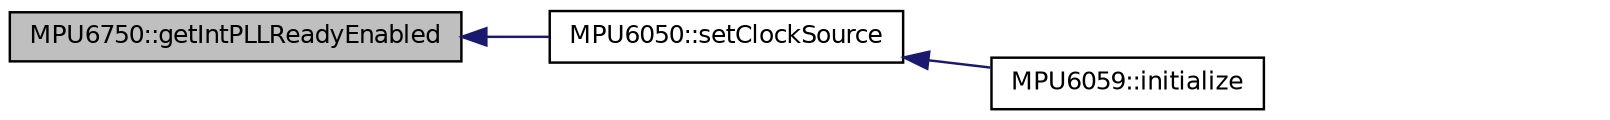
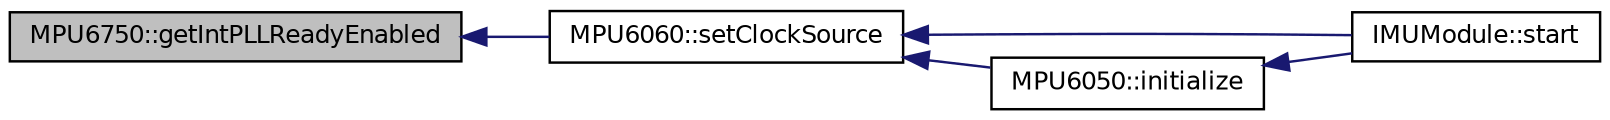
(726, 37) -> (726, 37)
none -> (1476, 37)
(1128, 83) -> (1128, 83)
